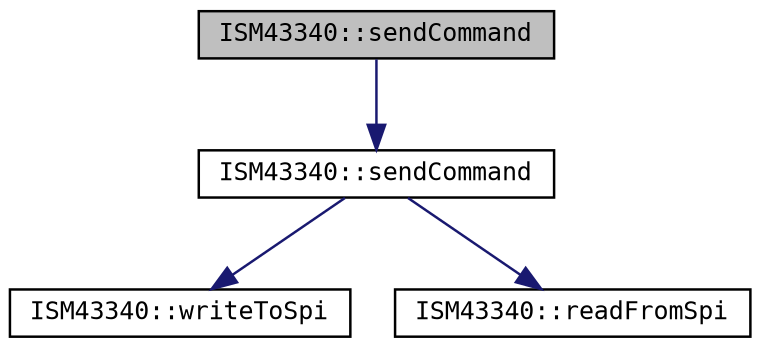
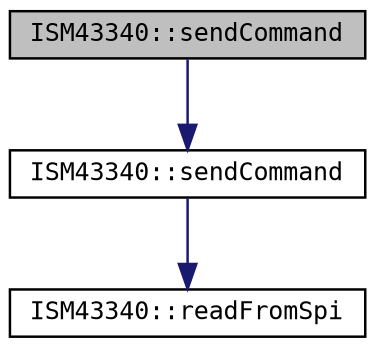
(180, 313) -> none
